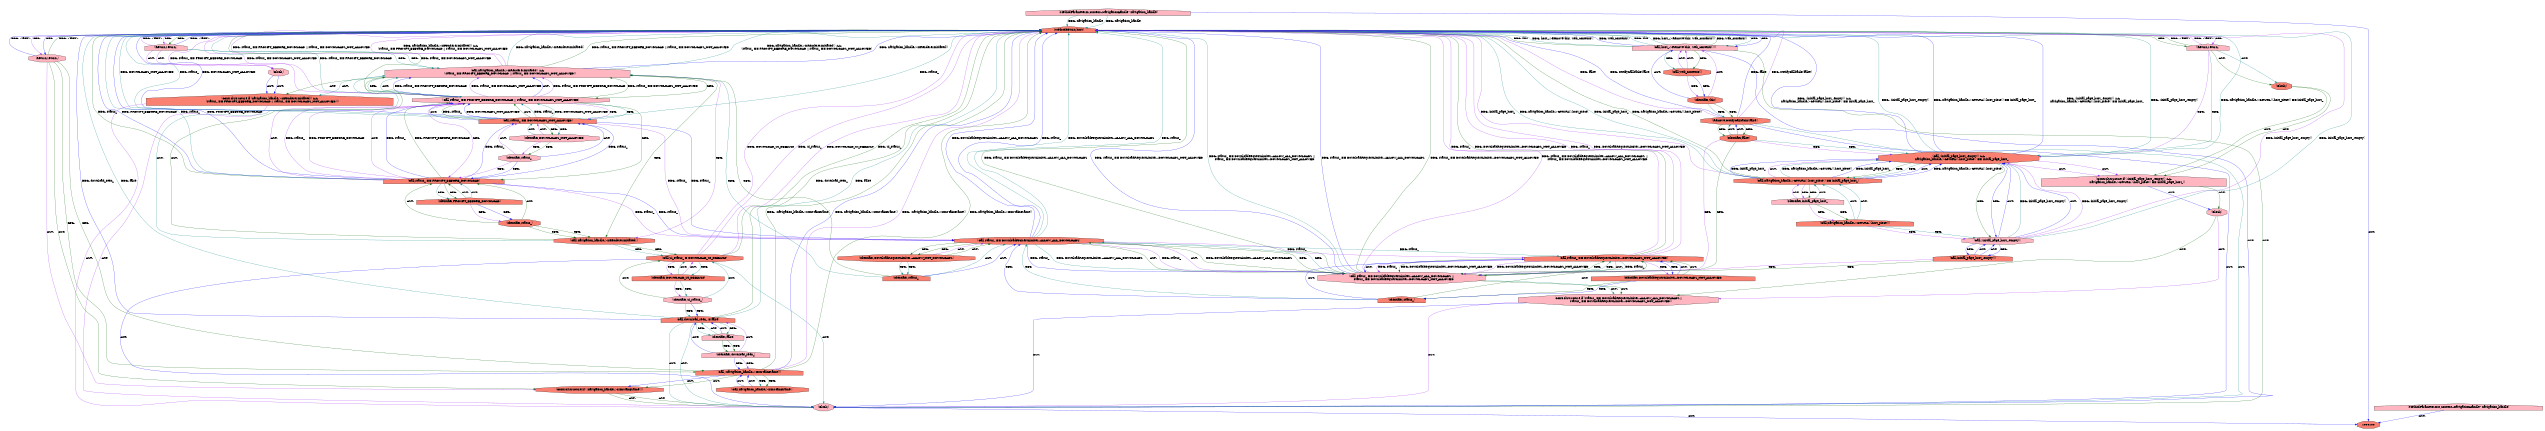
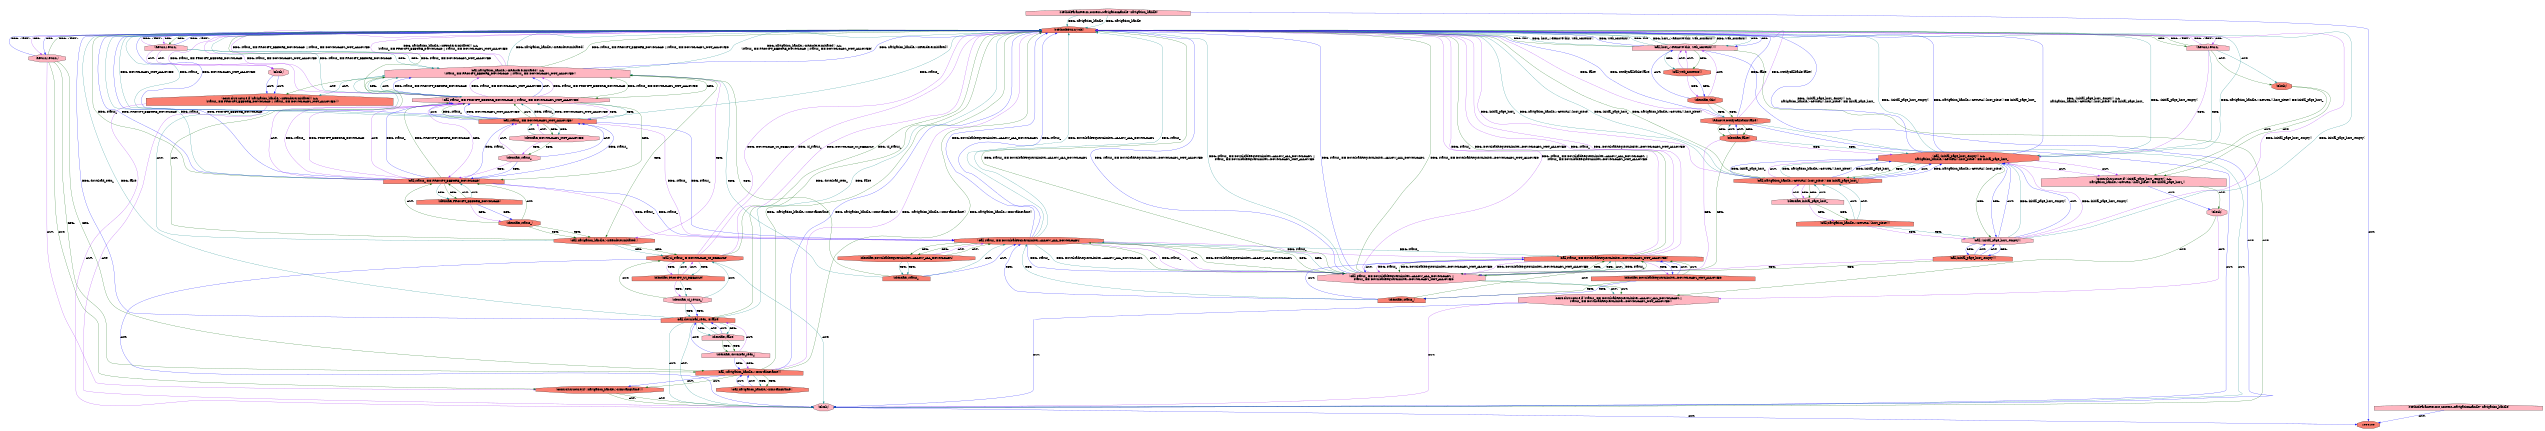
(1069, 30) -> (1069, 30)
(906, 258) -> (906, 258)
(678, 278) -> (678, 278)
(688, 300) -> (688, 300)
